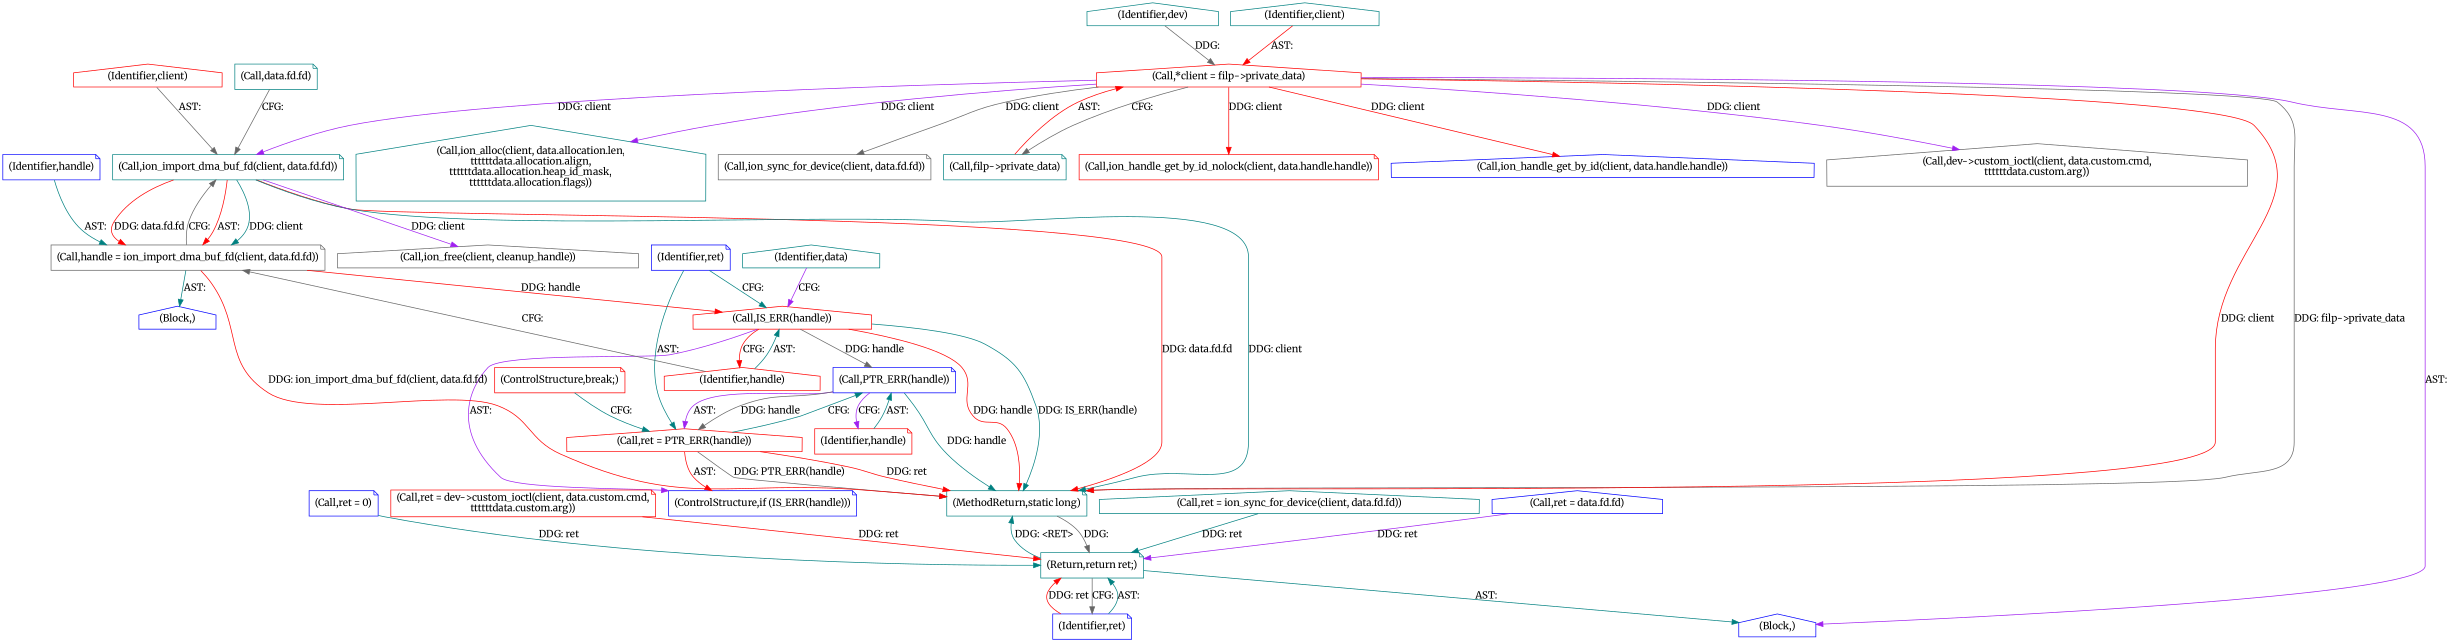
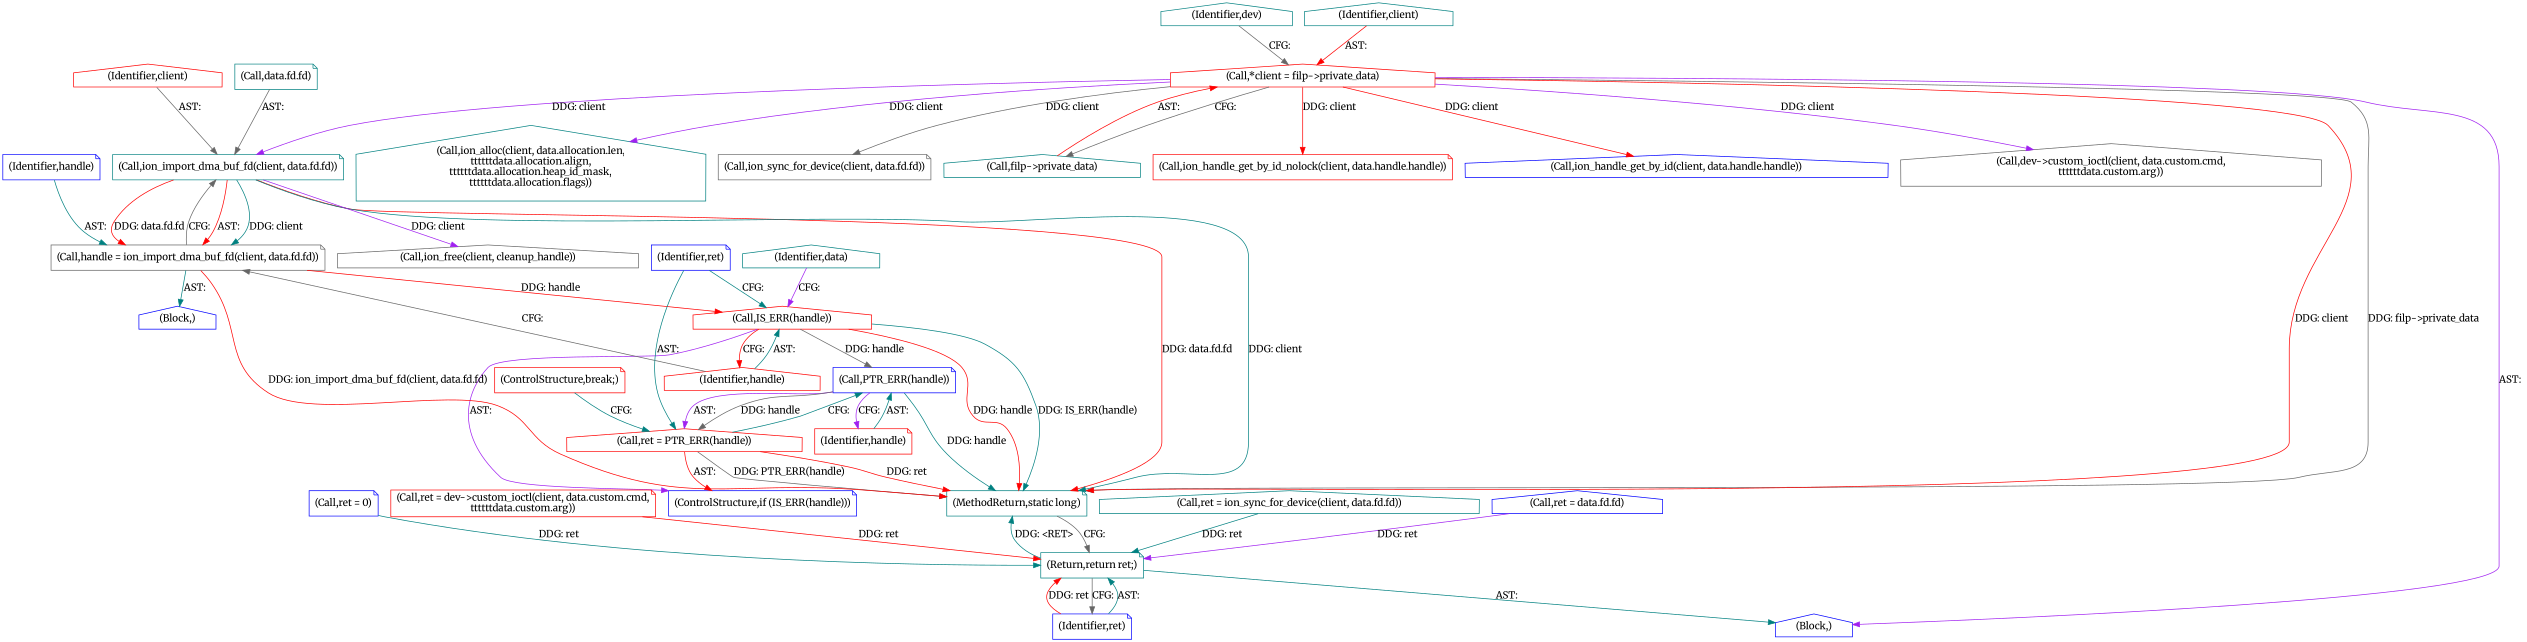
(1209, 46) -> (1281, 46)
(274, 107) -> (274, 107)
(1005, 167) -> (1042, 167)
(1097, 535) -> (1096, 535)
